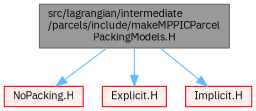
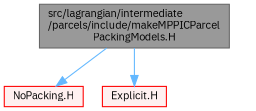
(219, 97) -> none
